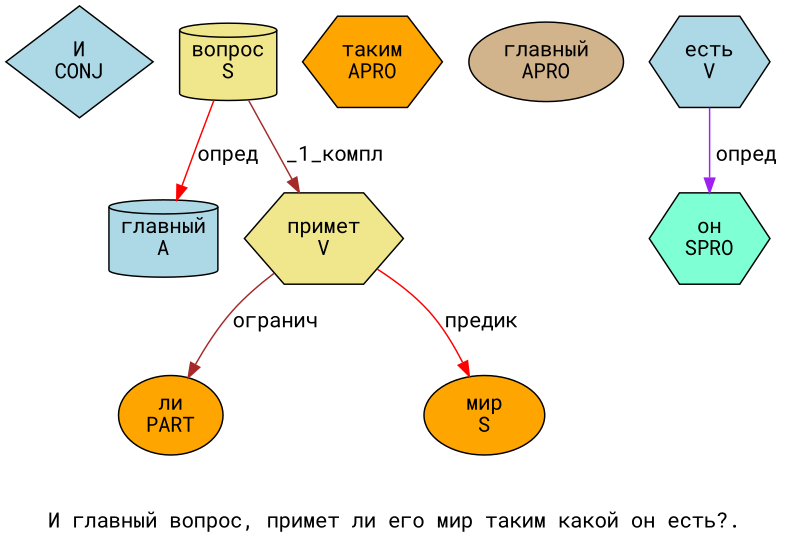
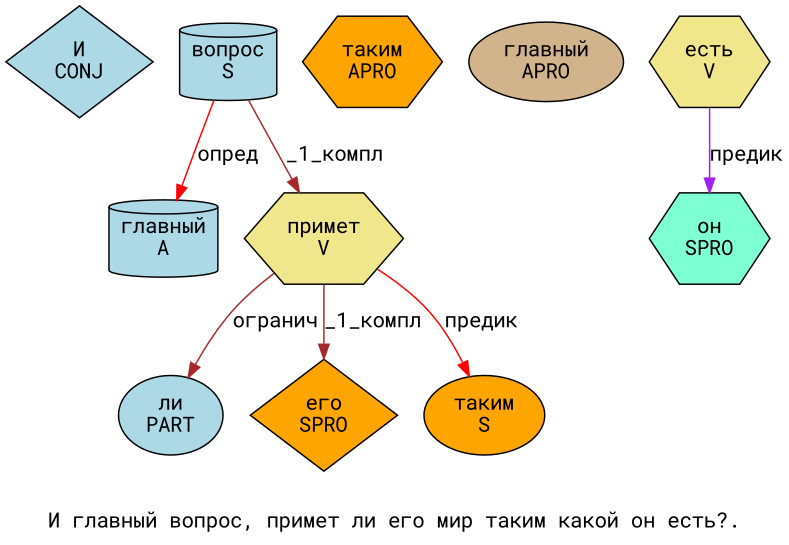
(228, 62) -> (228, 62)
(710, 62) -> (710, 62)
(746, 155) -> (746, 155)
(171, 415) -> (171, 415)
none -> (324, 415)
(484, 415) -> (484, 415)
